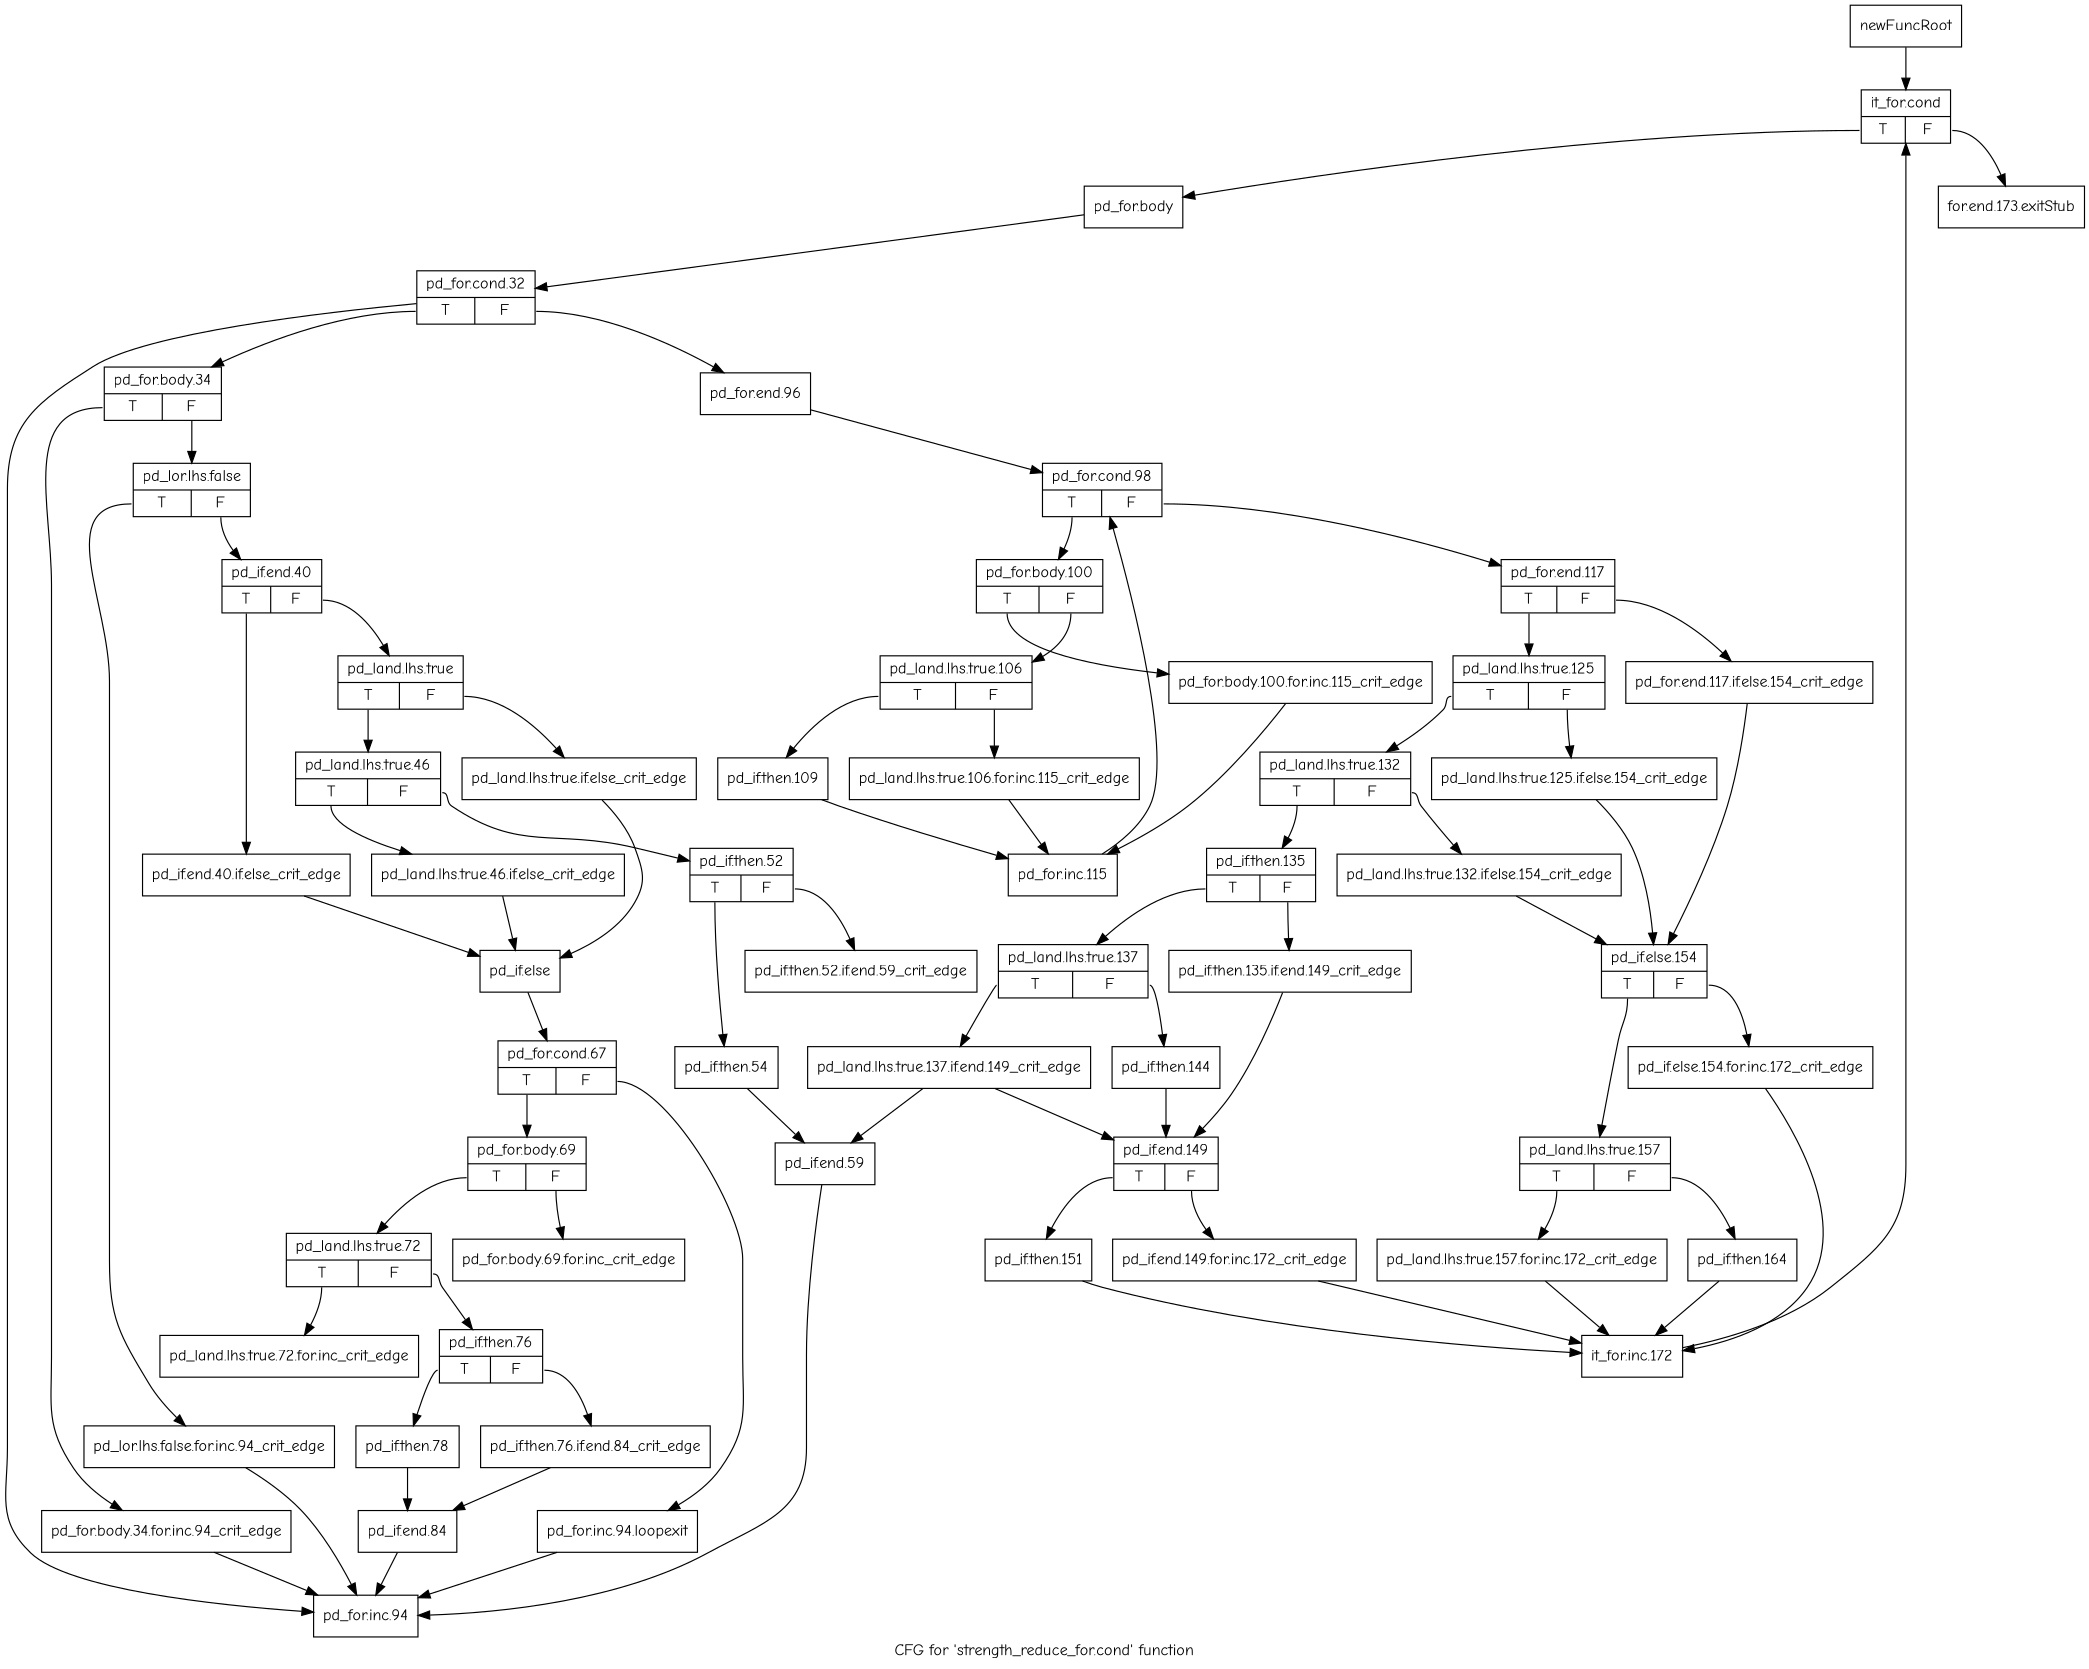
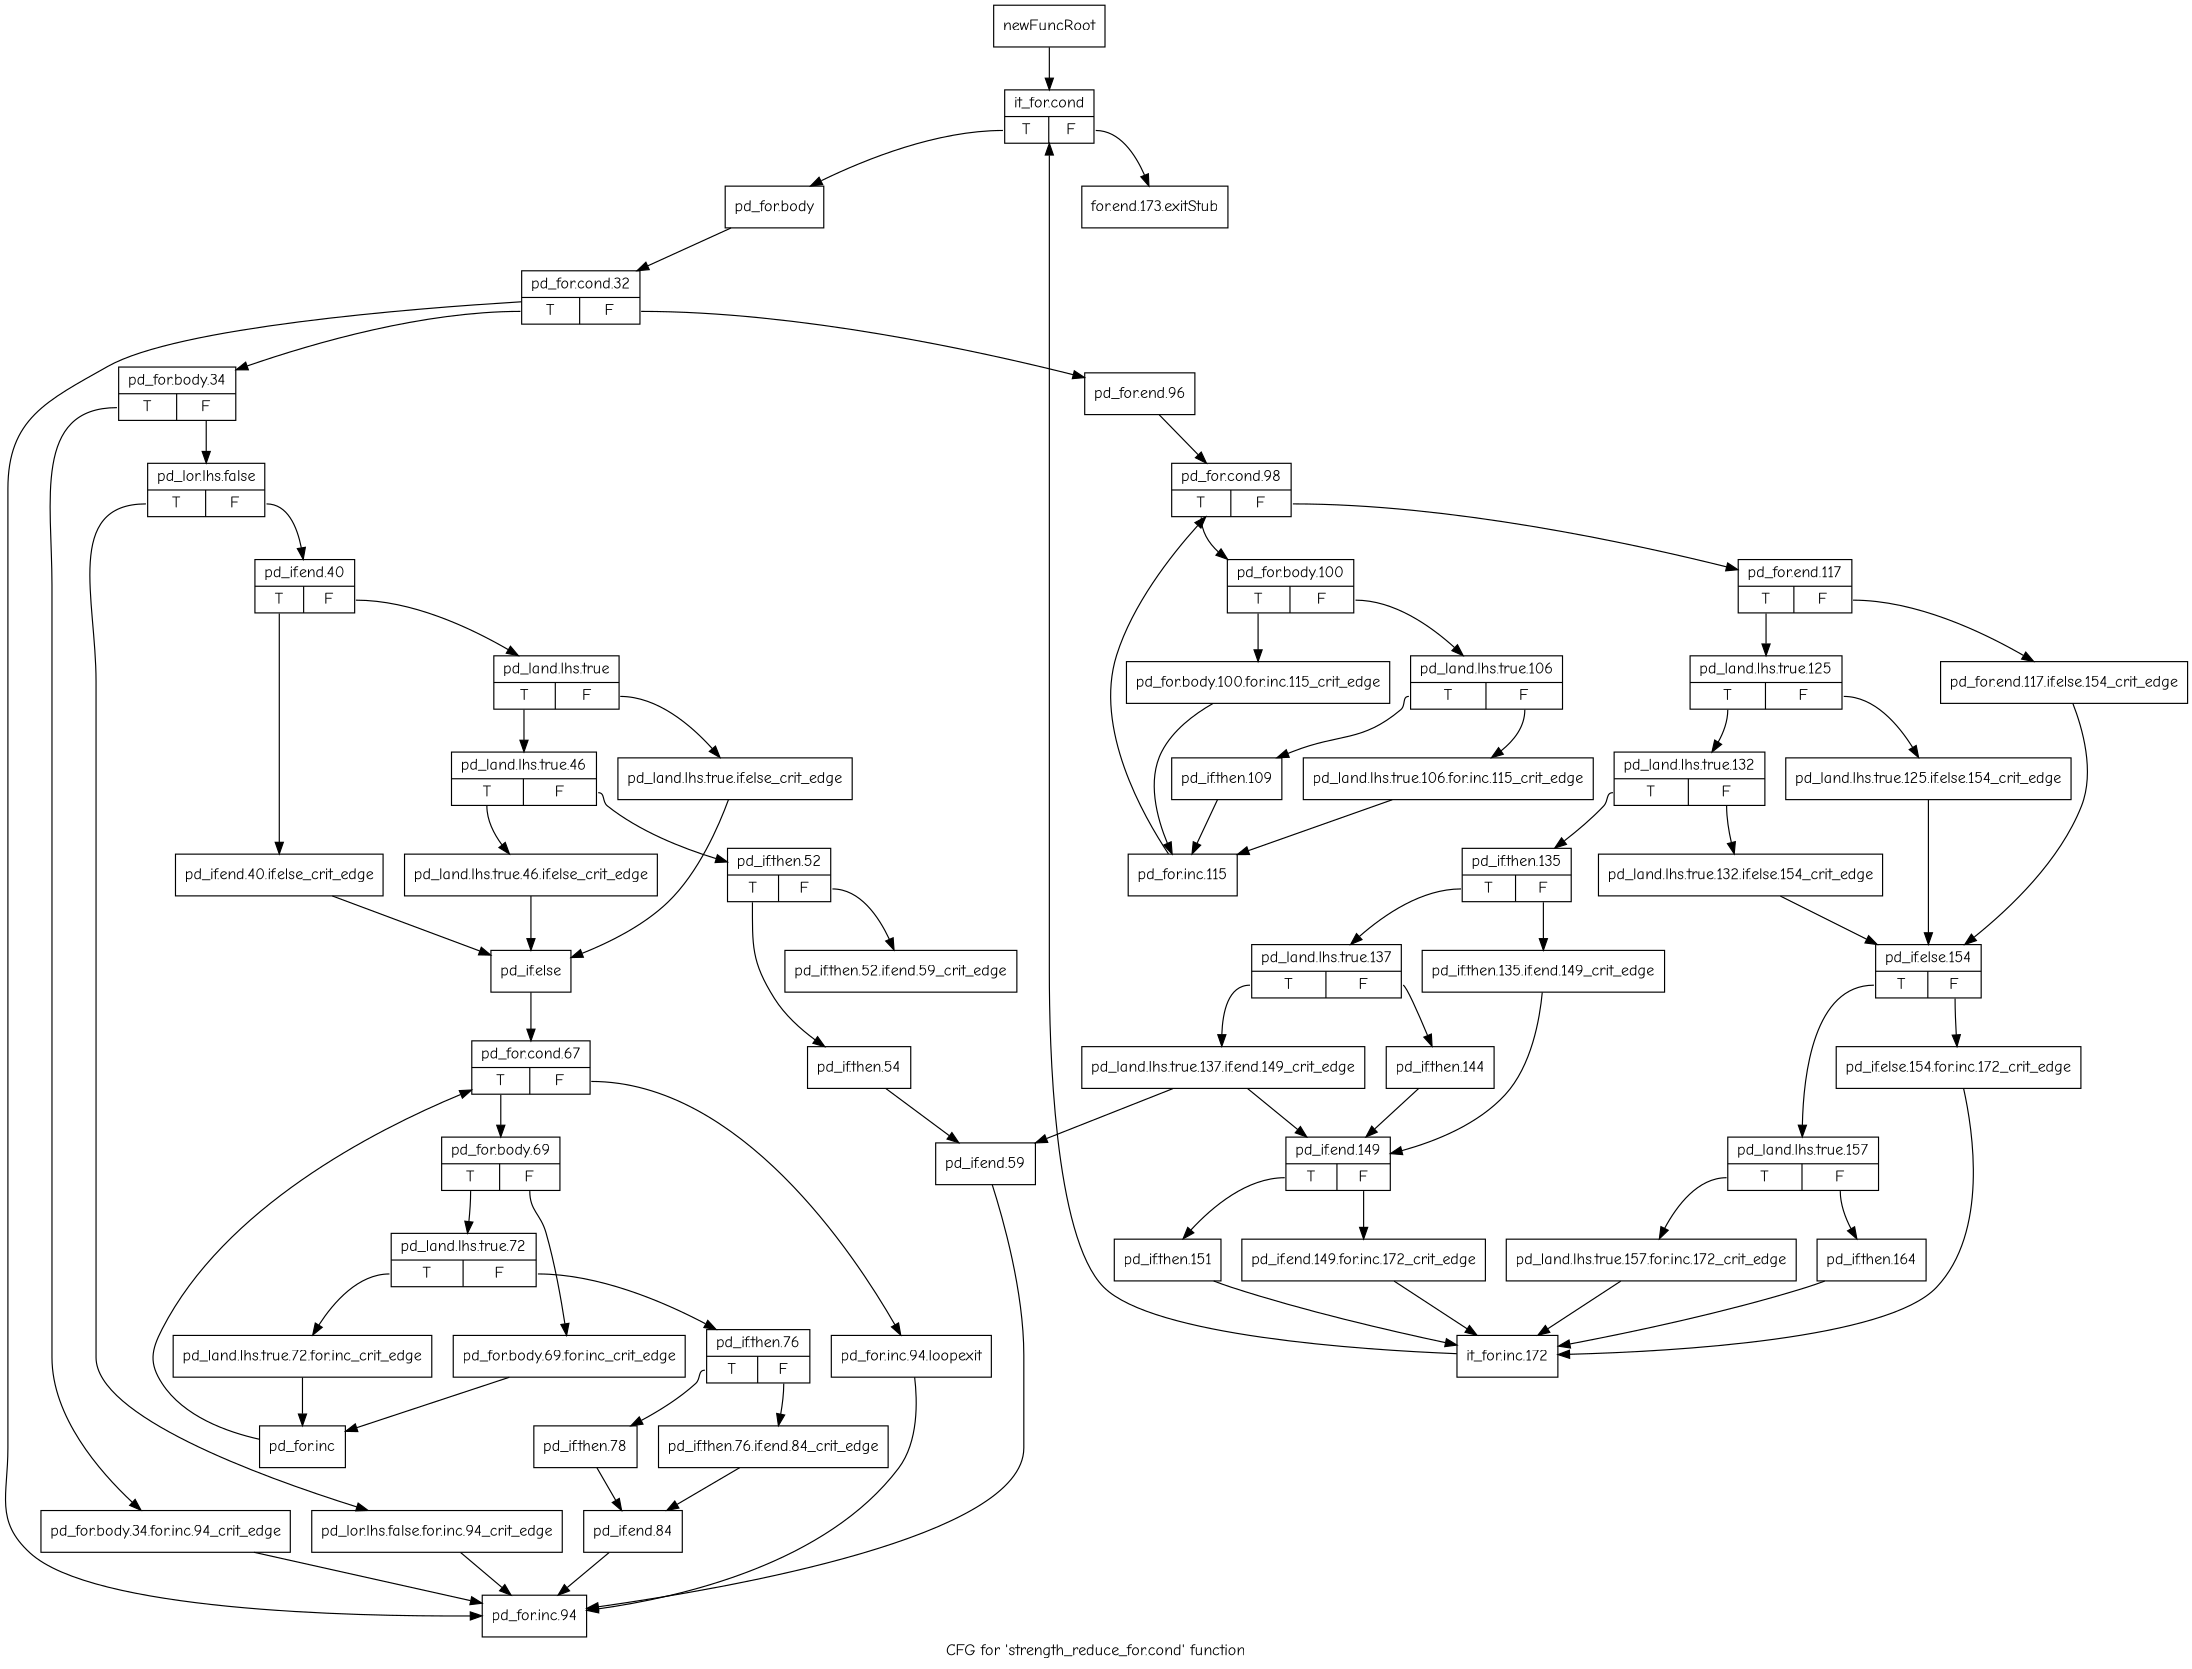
none -> (302, 1447)
